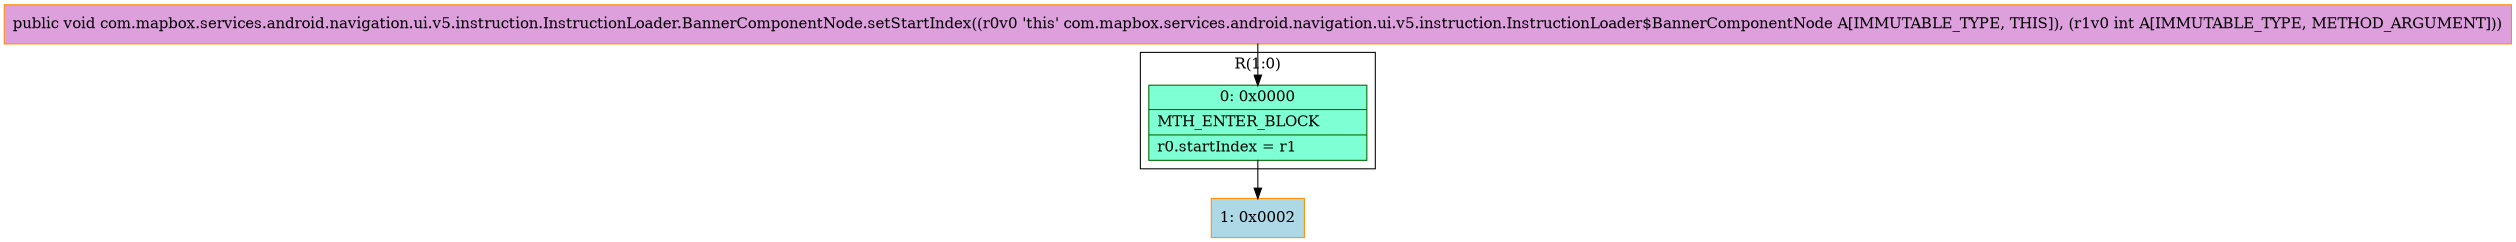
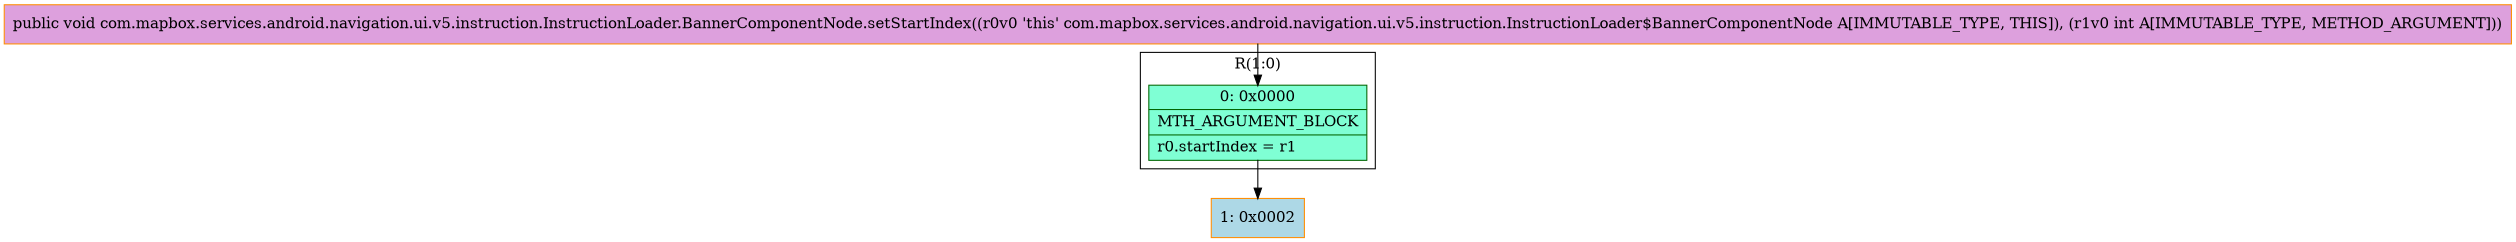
(1239, 122) -> (1258, 122)
